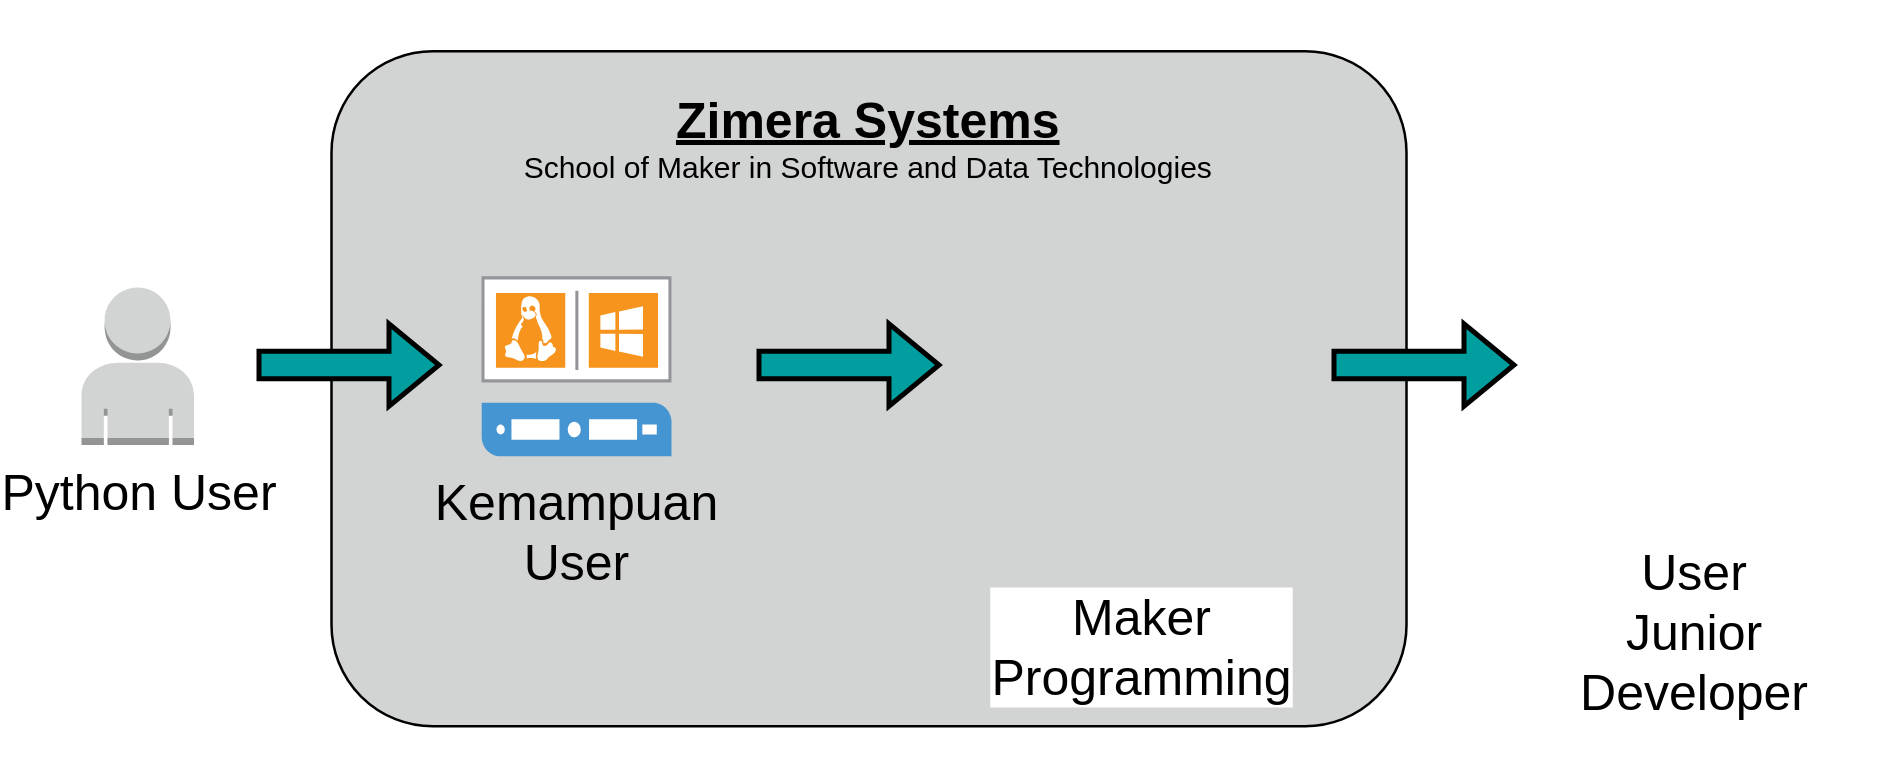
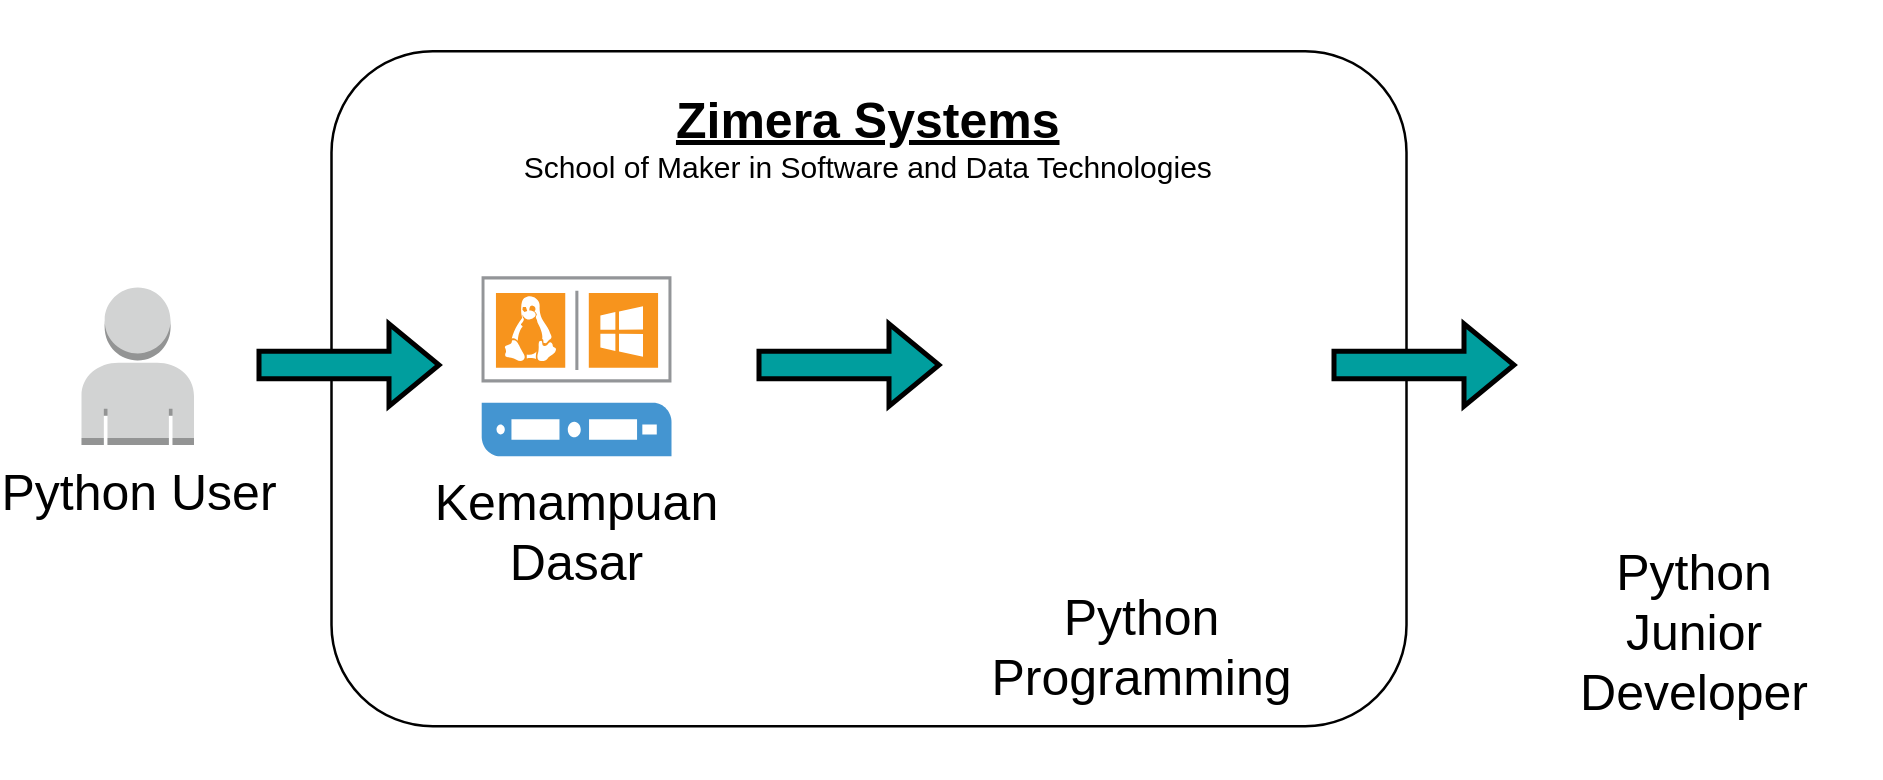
(869, 389) -> (869, 389)
(578, 534) -> (578, 534)
(1695, 634) -> (1695, 634)
(1143, 649) -> (1143, 649)
